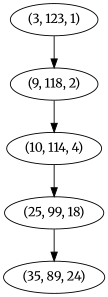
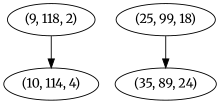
(54, 20) -> none
(54, 176) -> none
